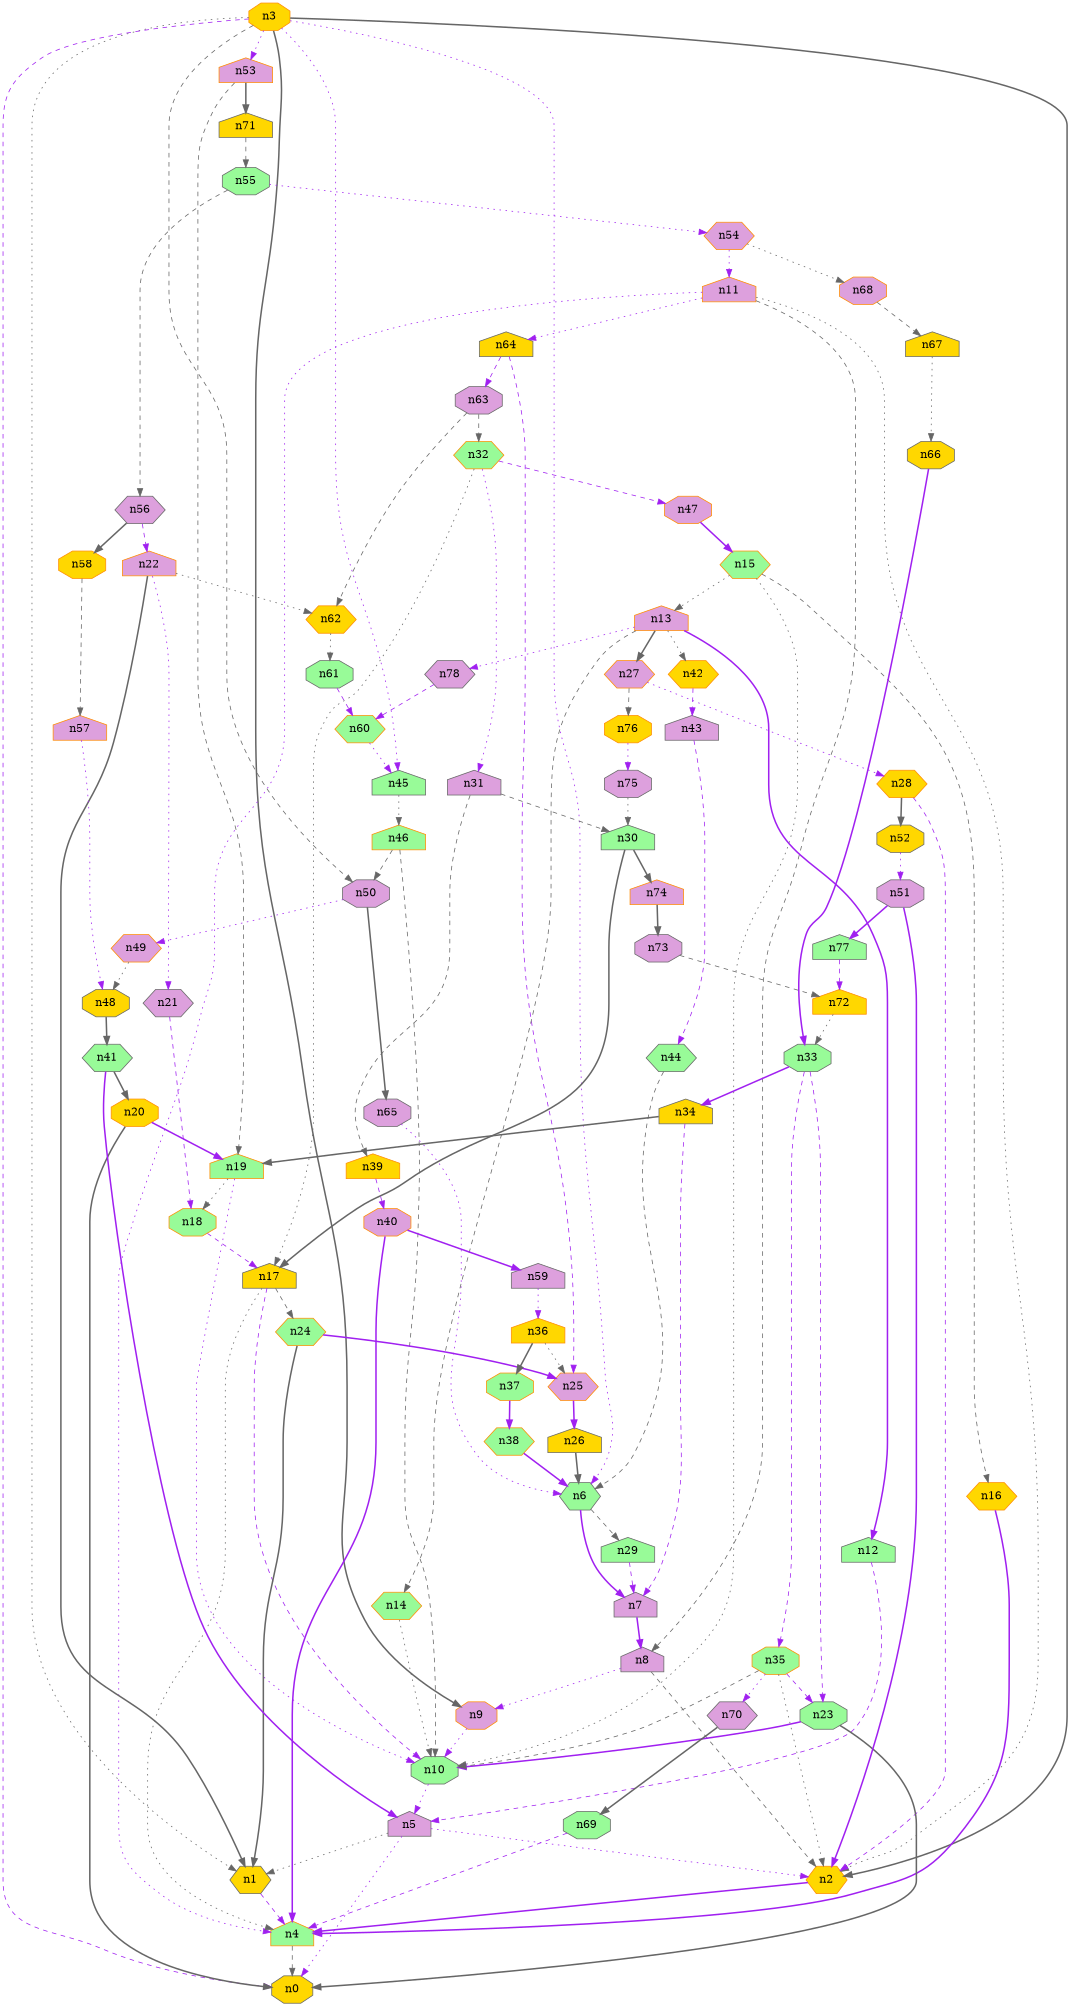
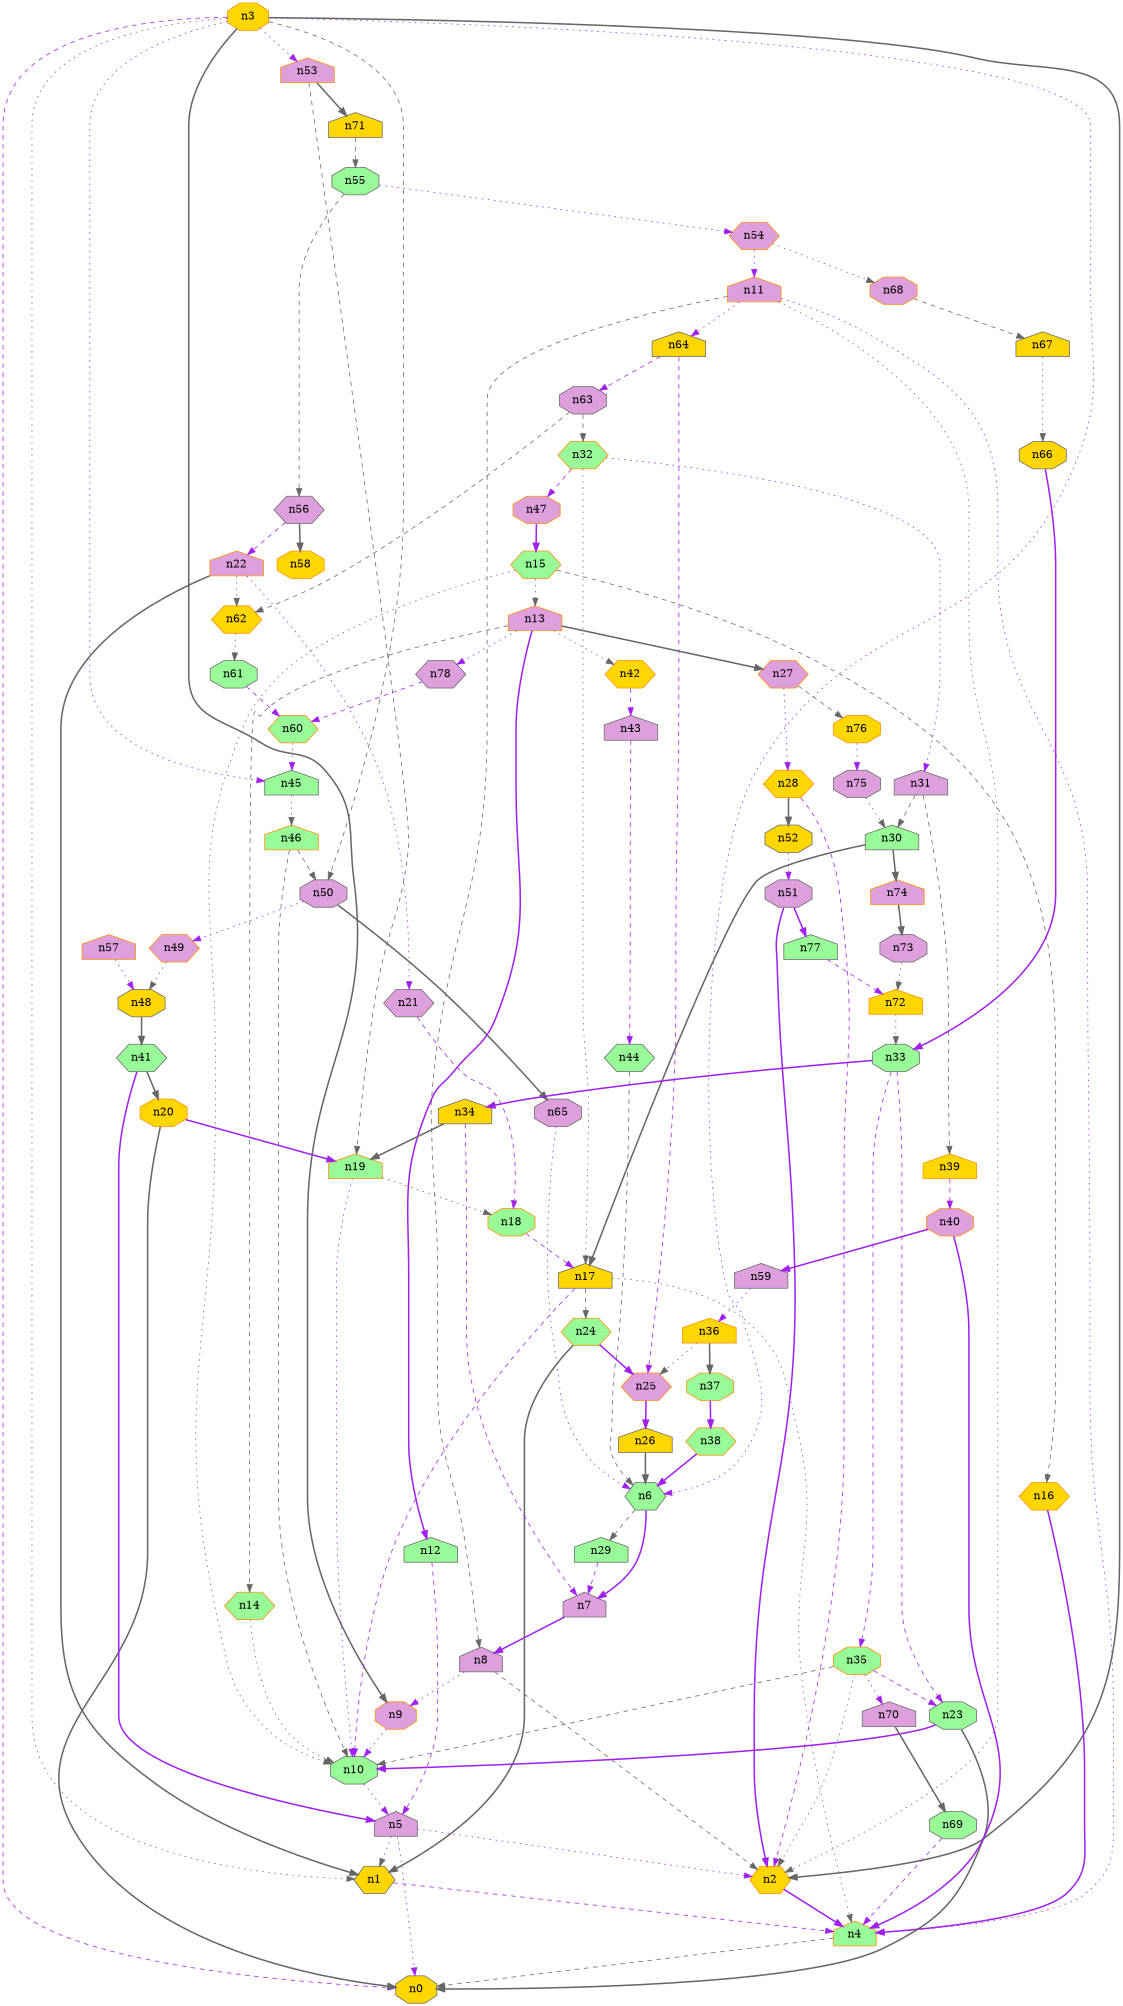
(81, 643) -> none
(746, 975) -> (900, 972)
(732, 1716) -> (889, 1716)
